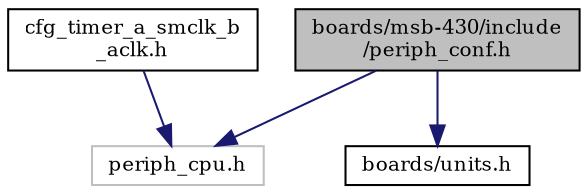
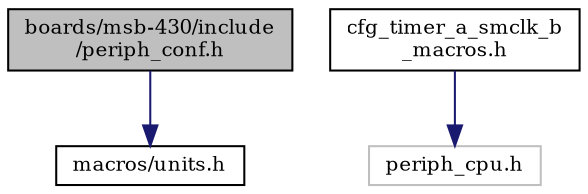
(133, 40) -> (455, 40)
(305, 104) -> none
(438, 166) -> (150, 166)
